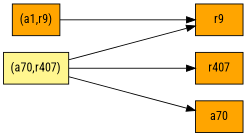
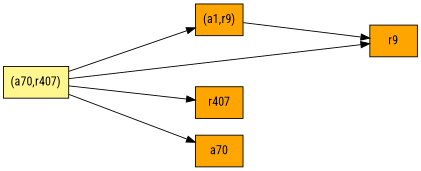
none -> (128, 51)
